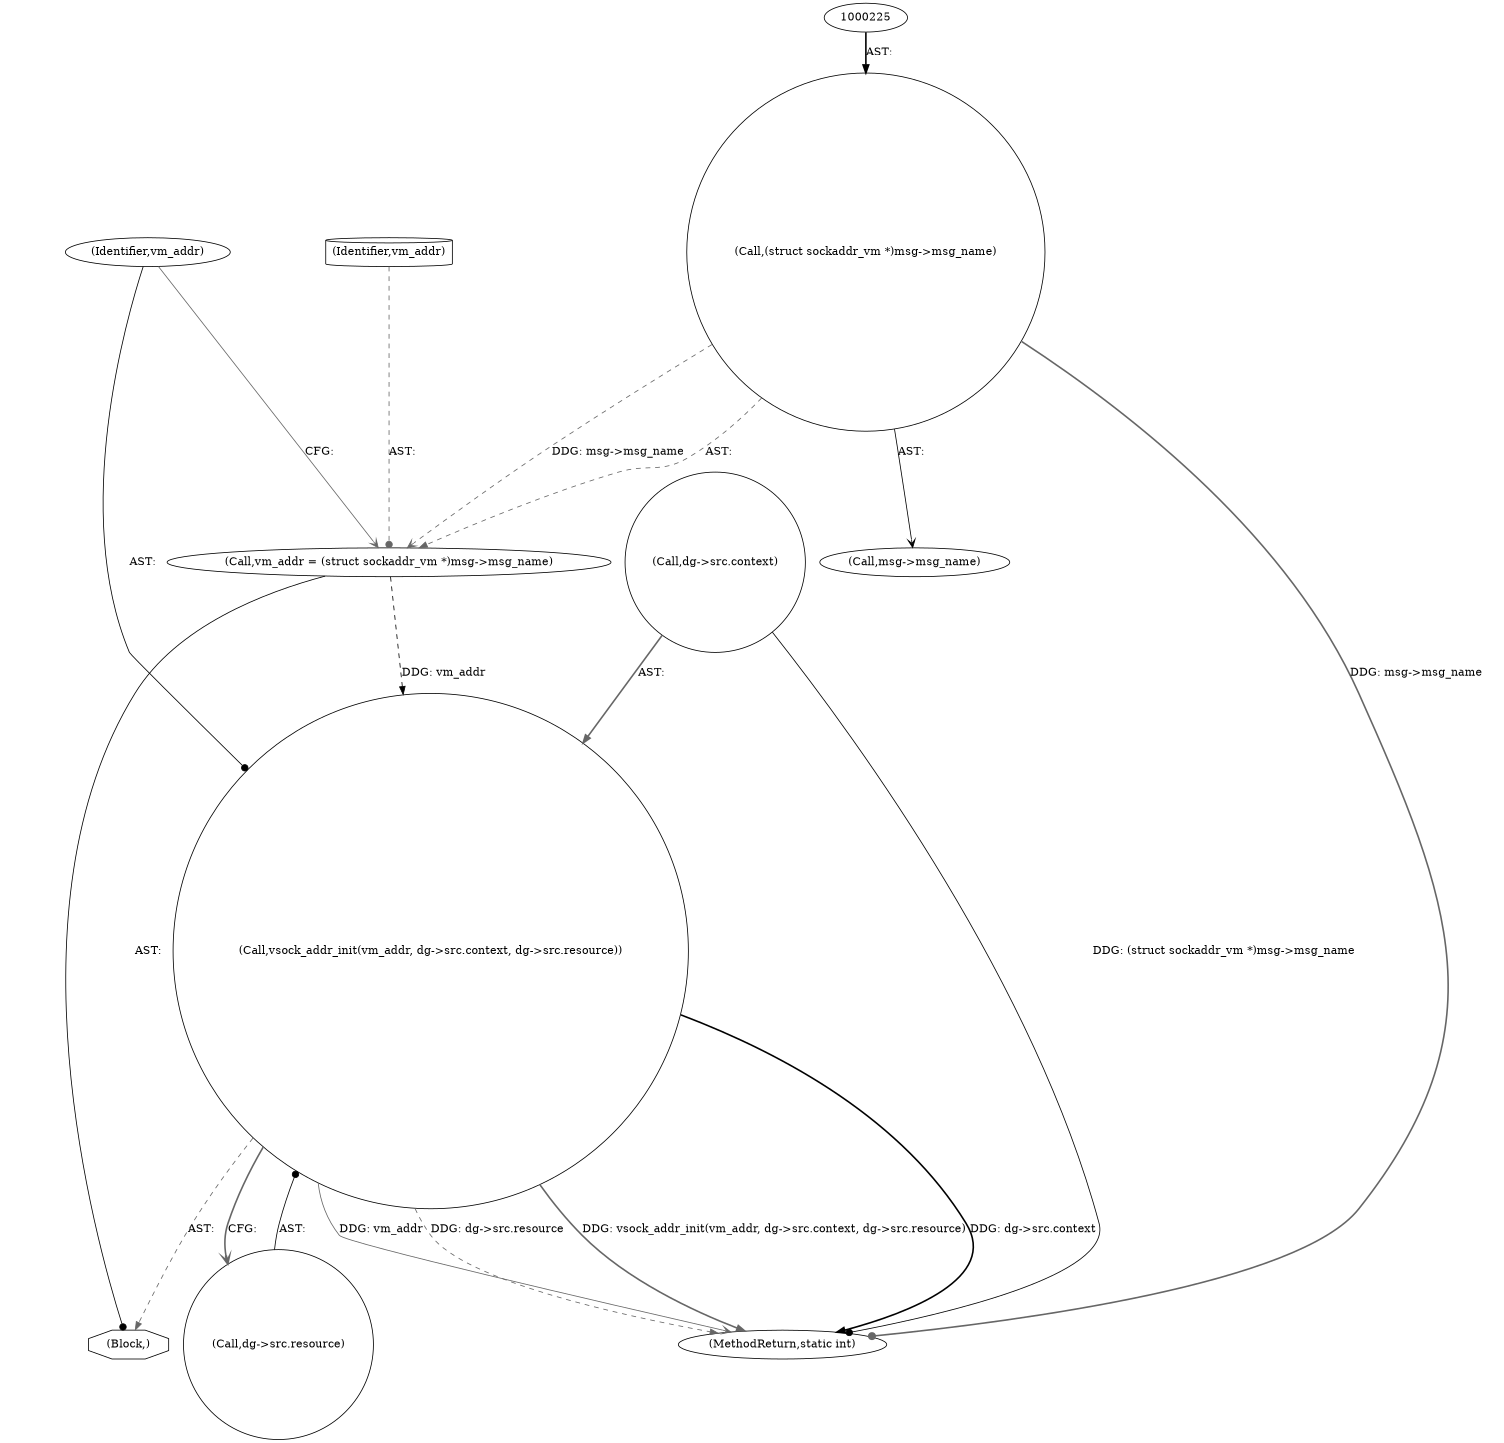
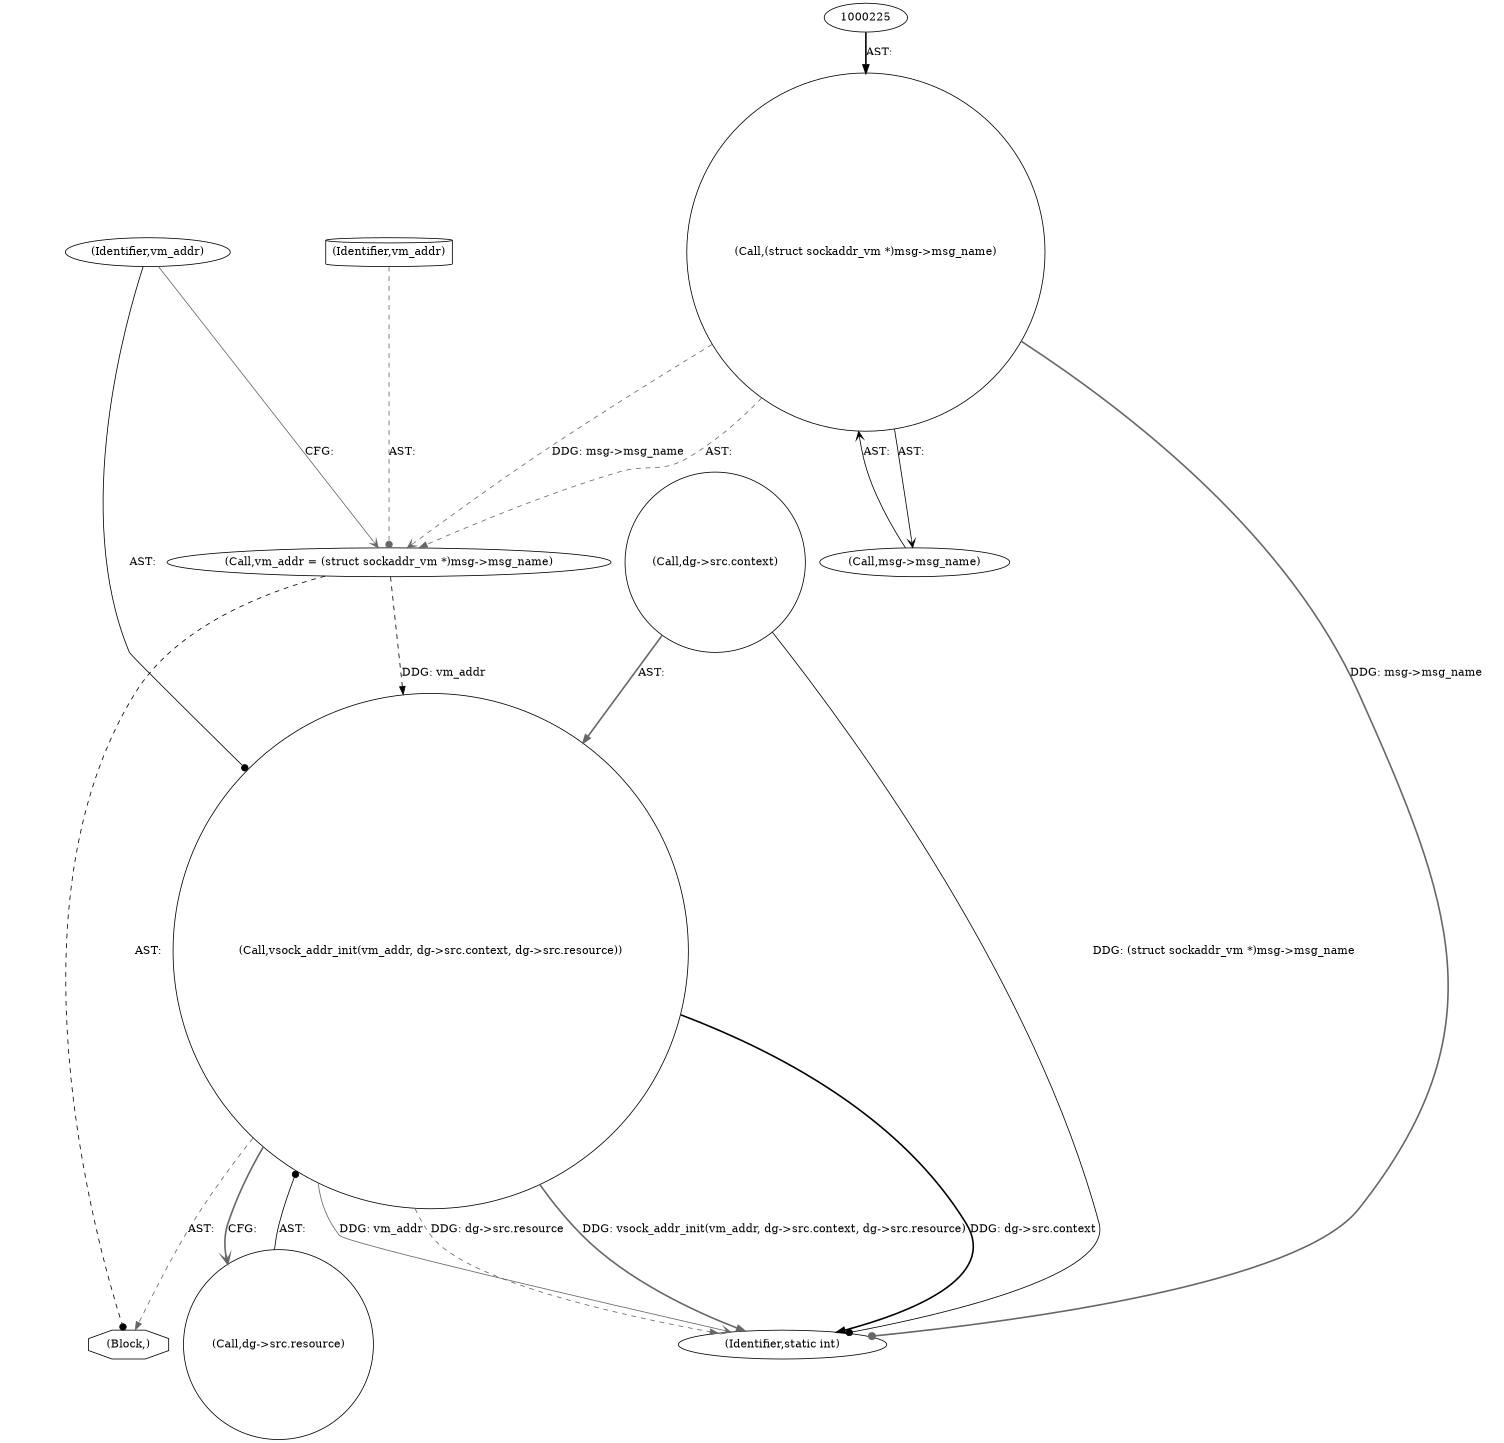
none -> (877, 496)
(72, 892) -> (72, 892)
(783, 1345) -> (783, 1345)
